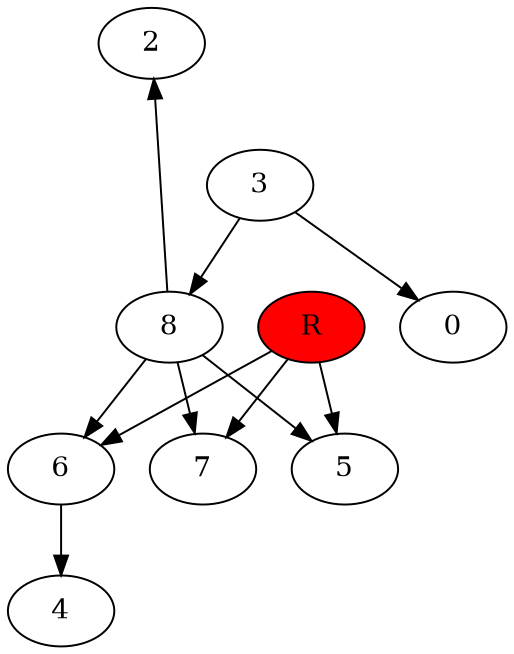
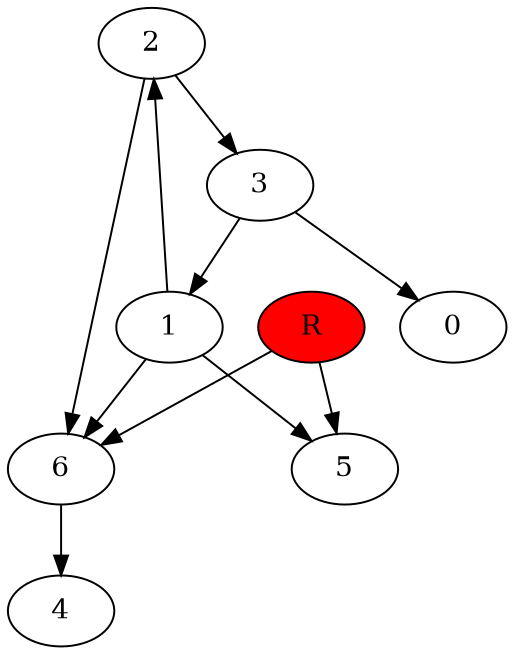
none -> (200, 107)
none -> (108, 246)
(169, 327) -> (169, 327)
(203, 469) -> none
